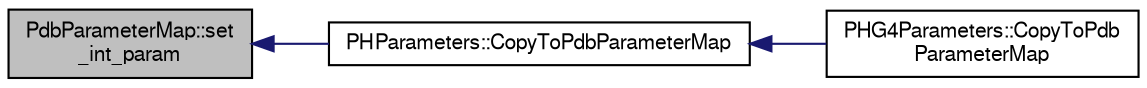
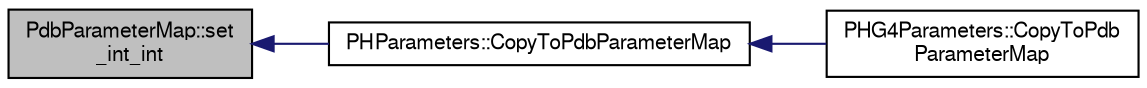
(130, 44) -> (130, 44)
